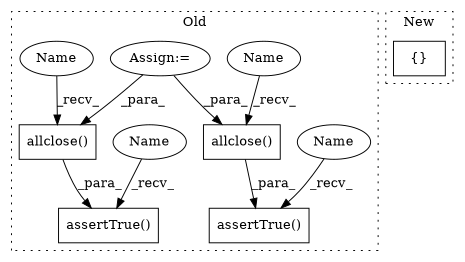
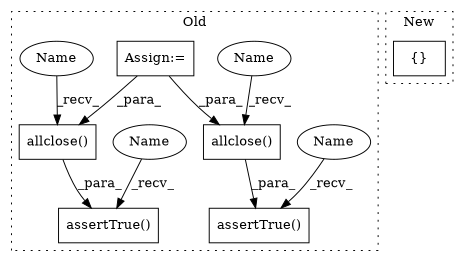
(160, 59) -> (155, 59)
